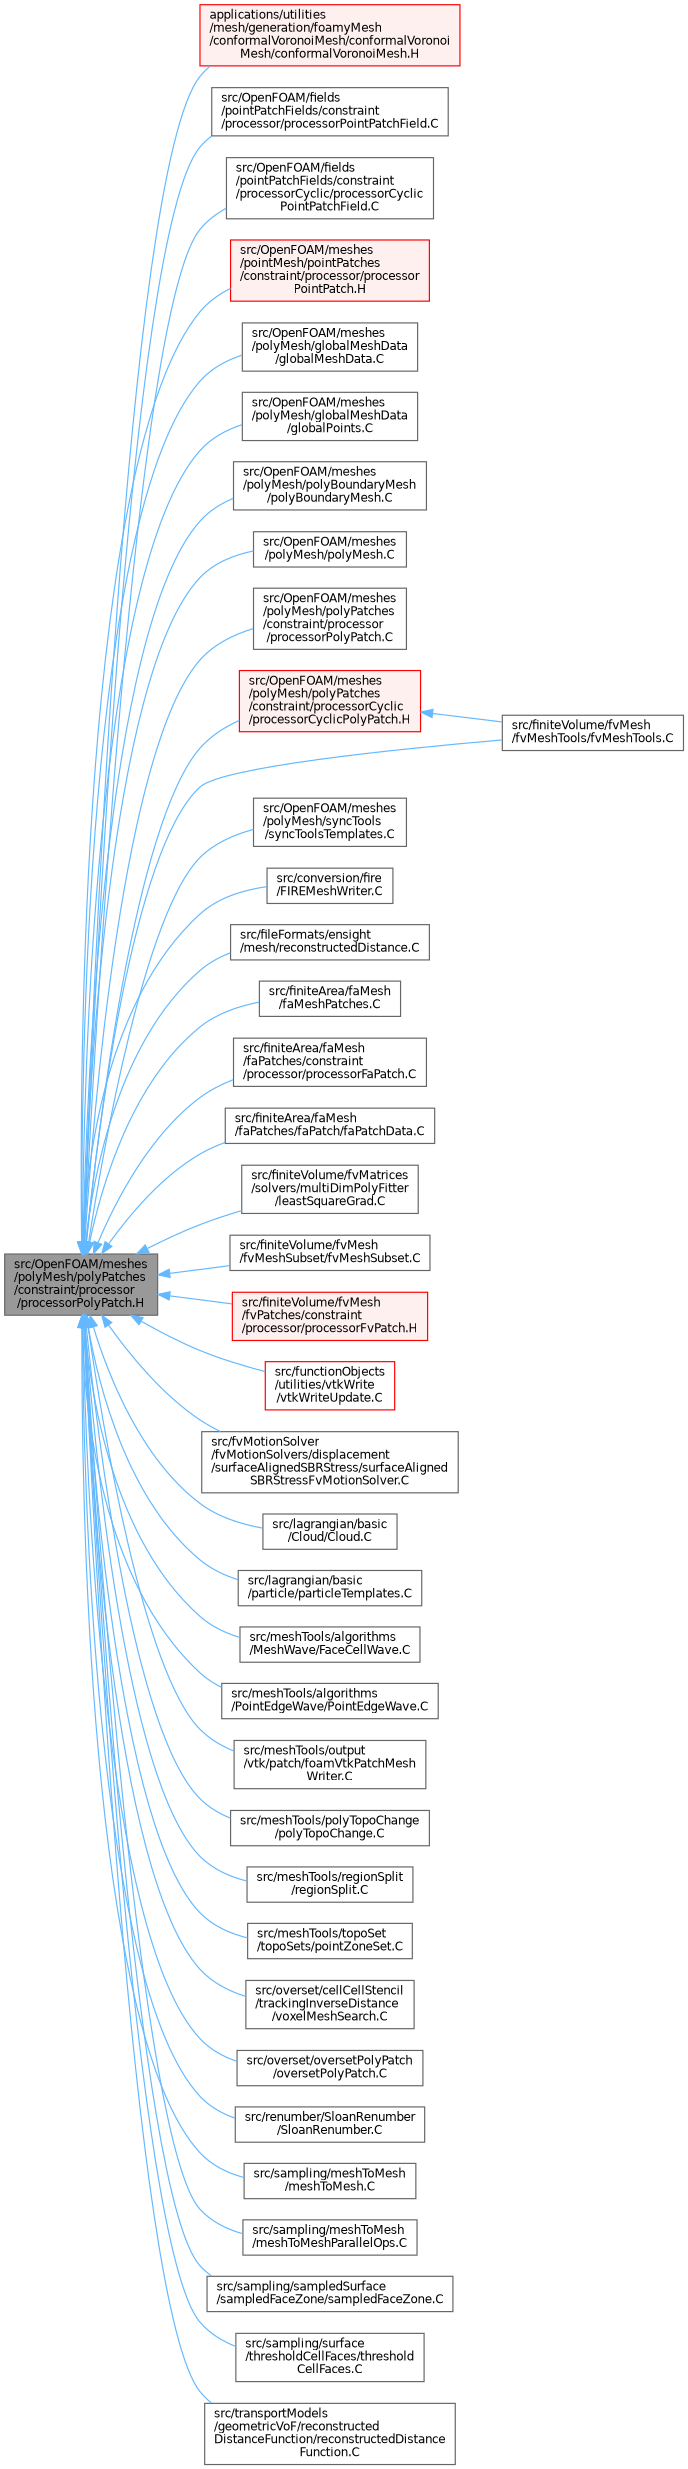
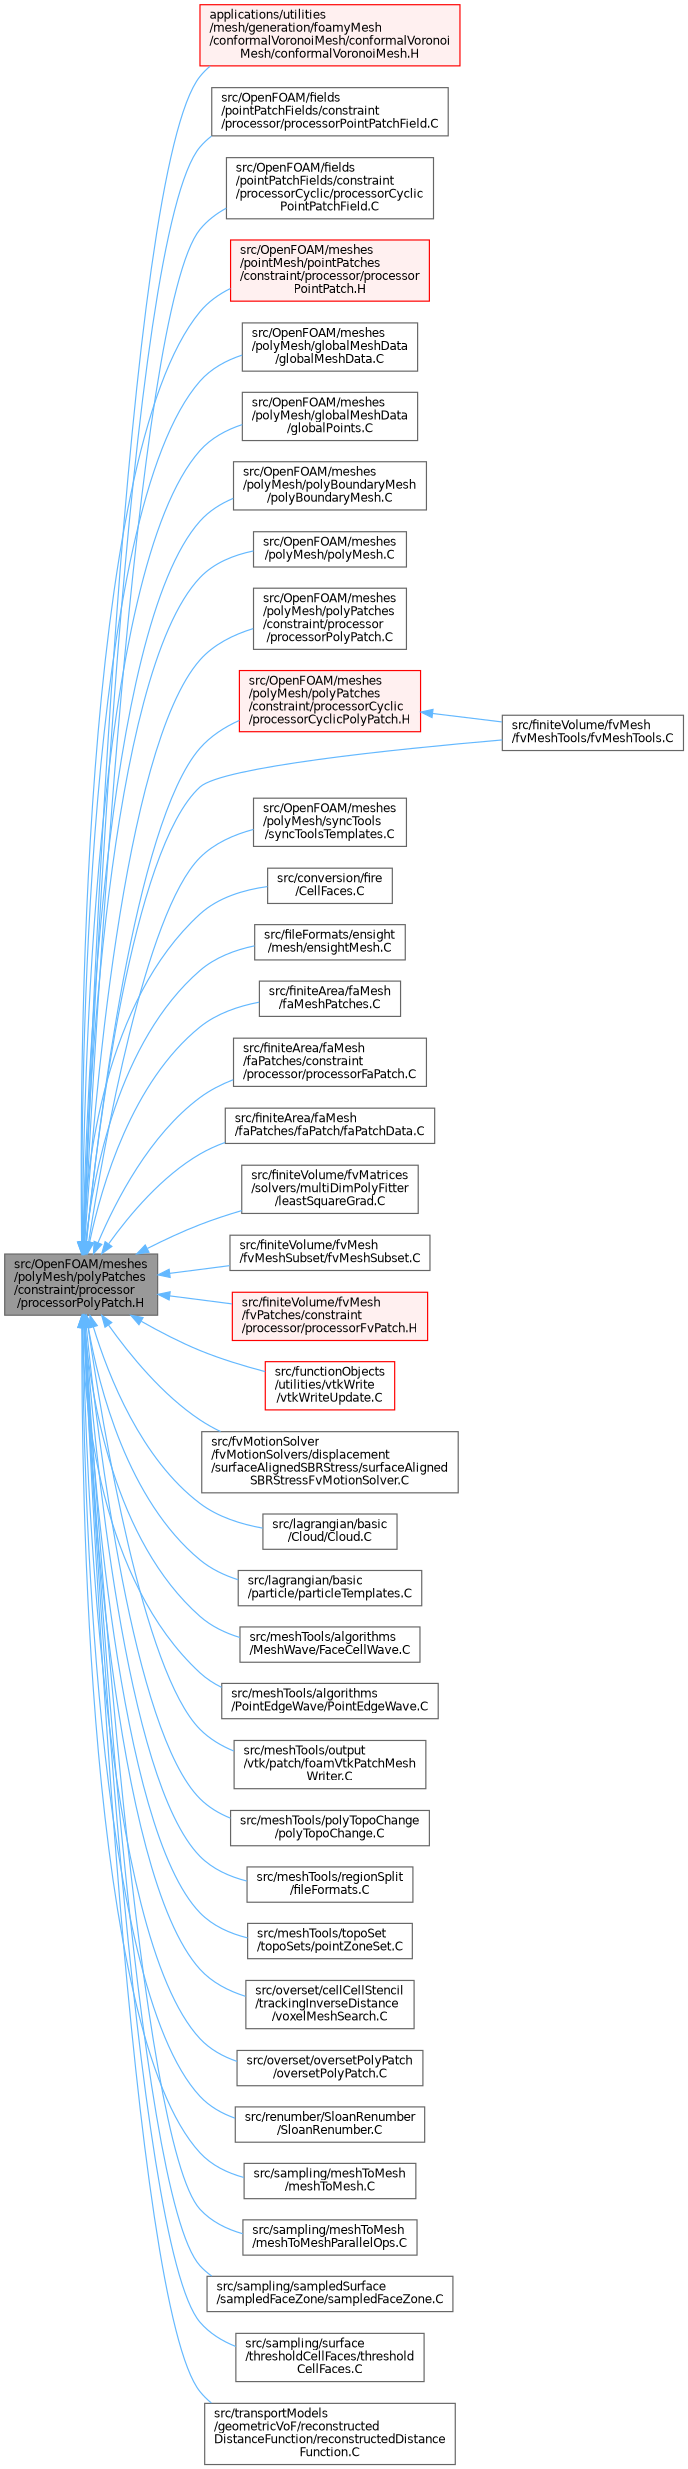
(330, 886) -> (330, 886)
(330, 942) -> (330, 942)
(330, 1885) -> (330, 1885)
